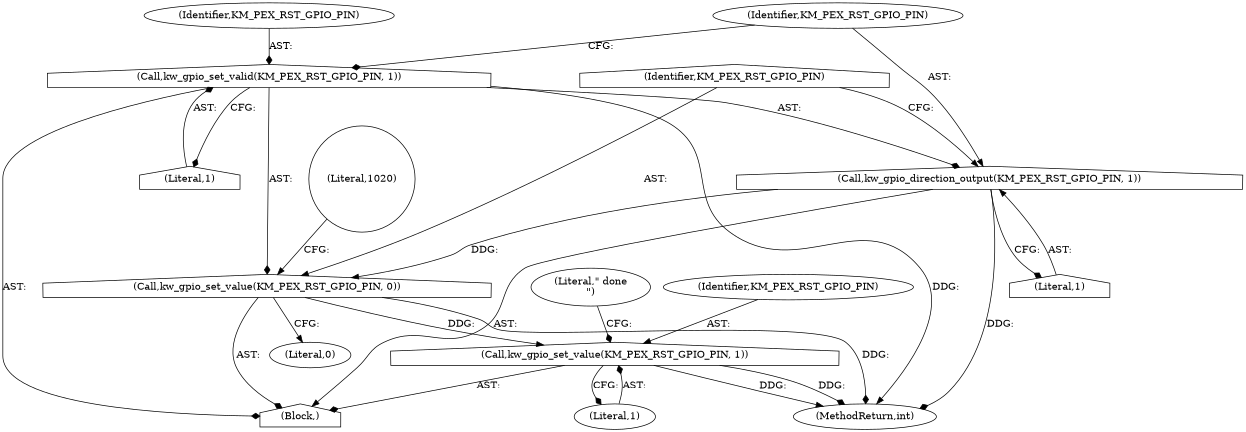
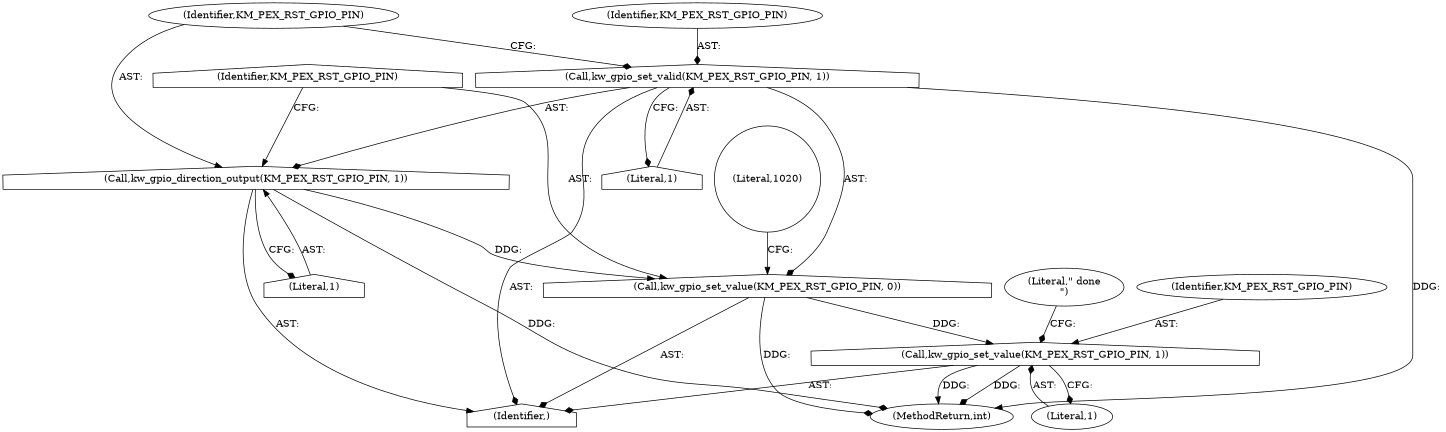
(310, 355) -> none
(300, 417) -> (522, 417)
